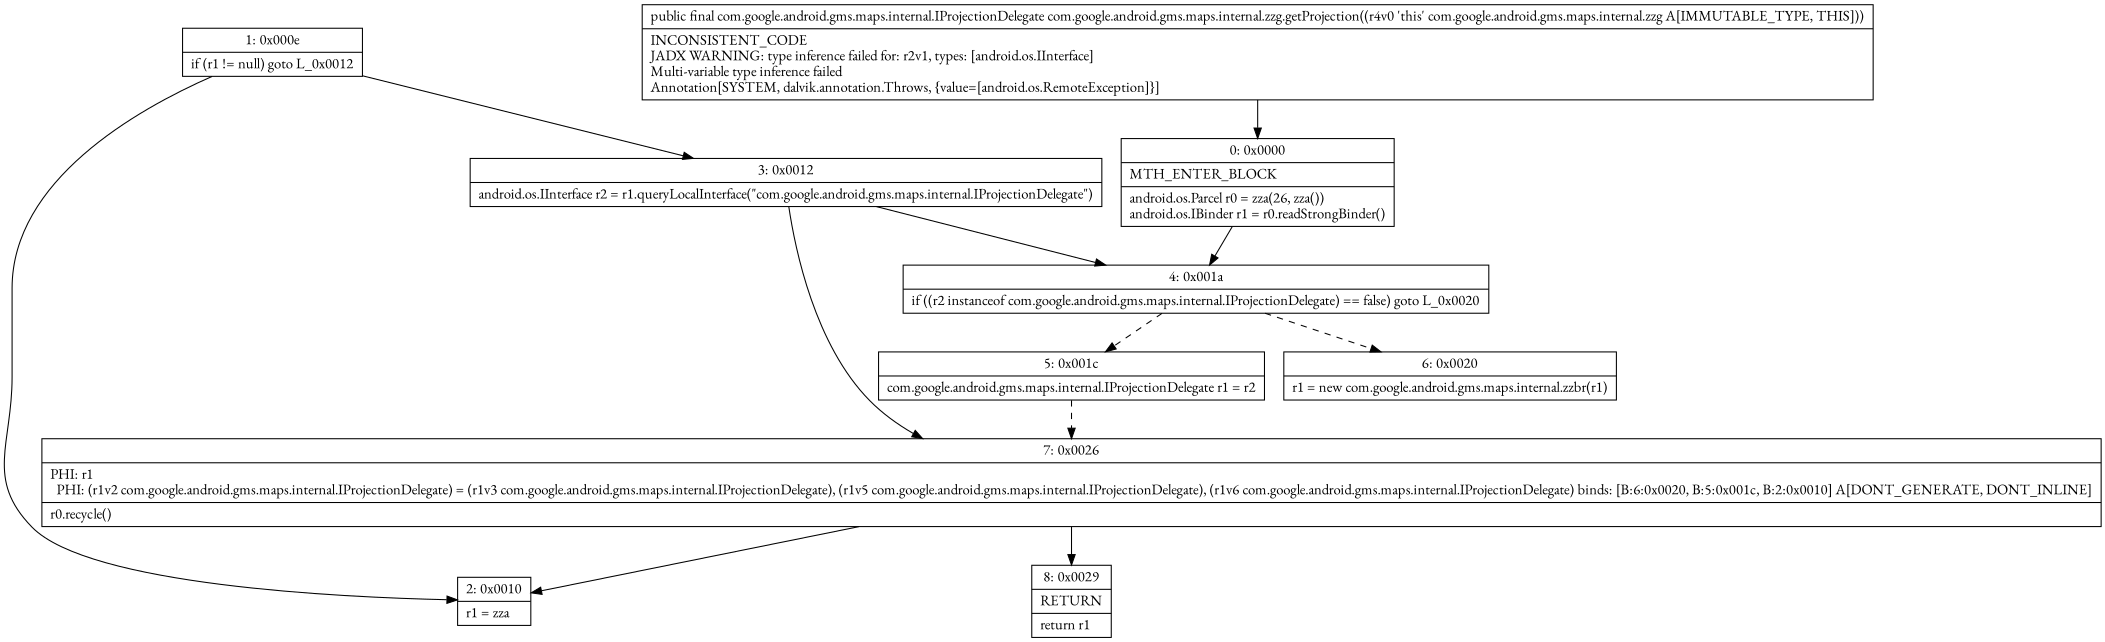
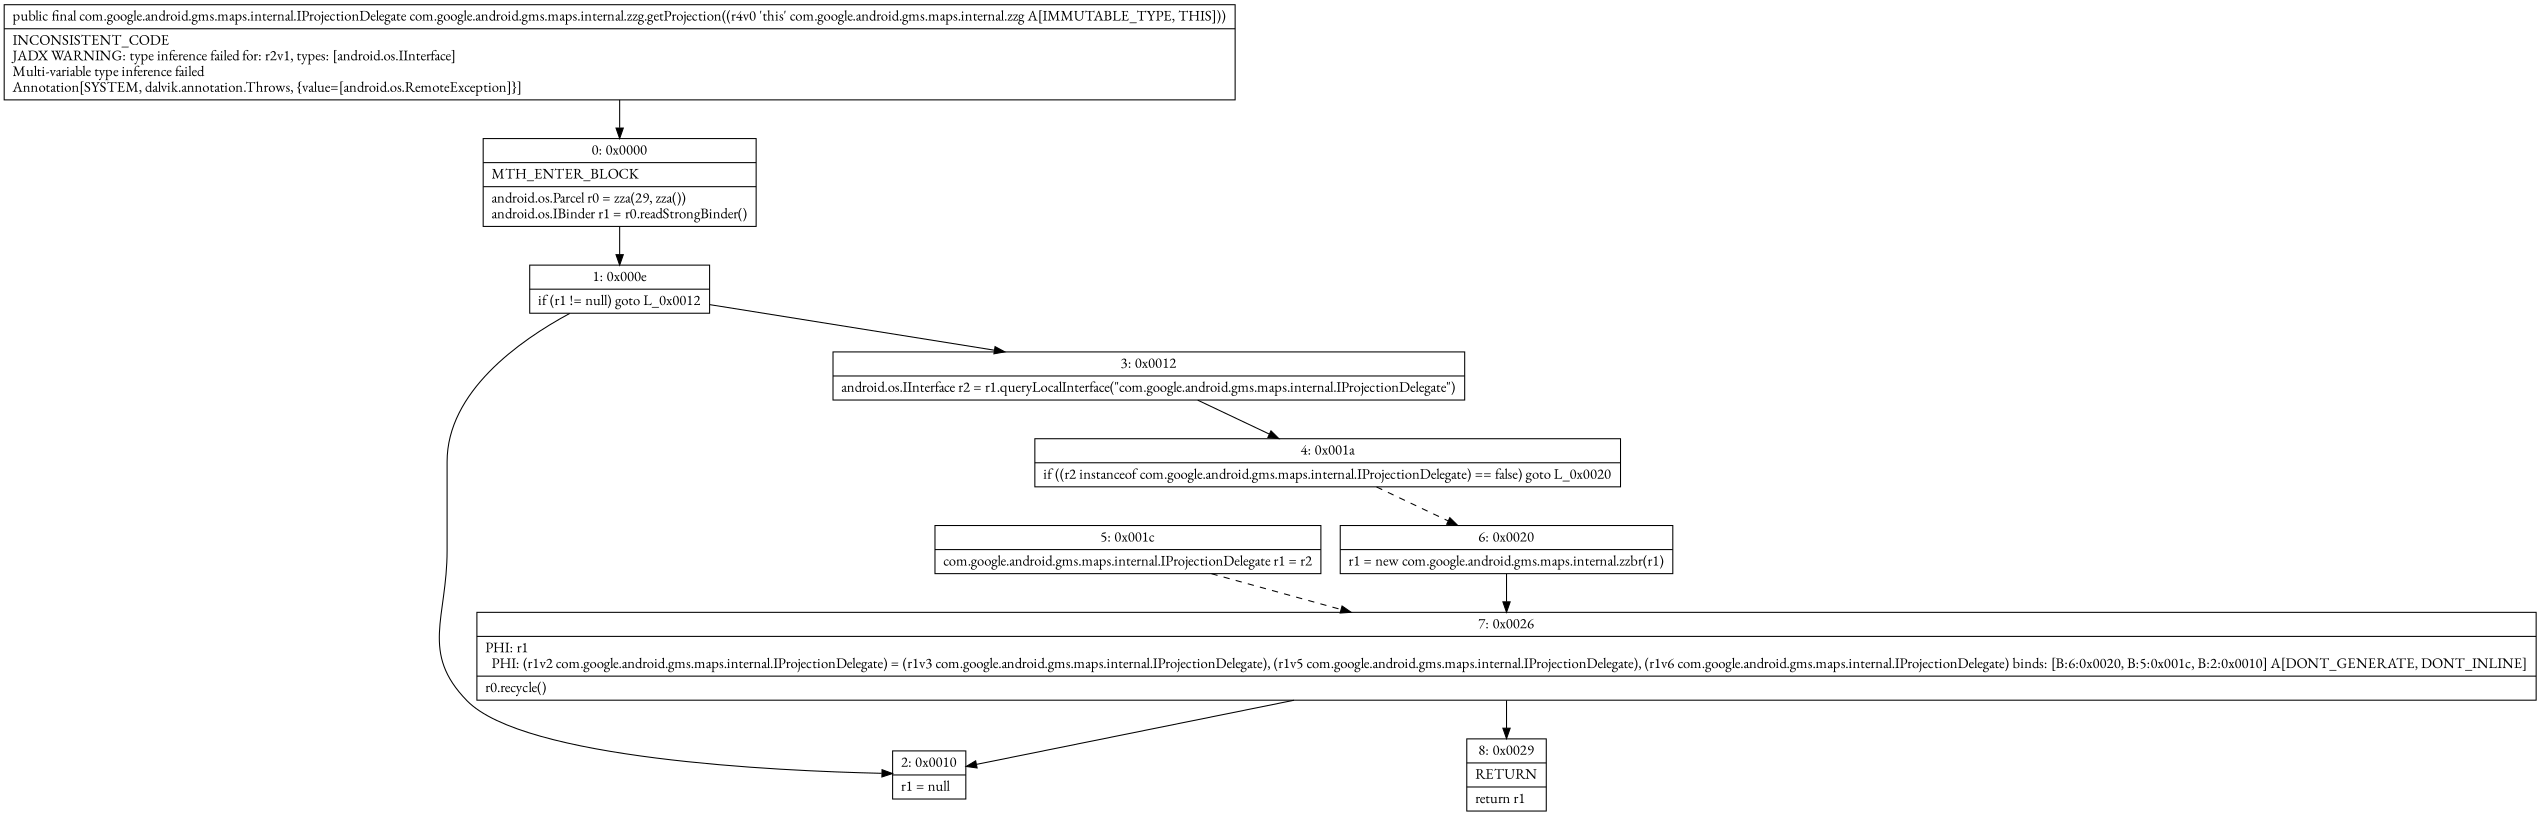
(1227, 198) -> (589, 198)
(1224, 241) -> (620, 241)
(1138, 330) -> none
(826, 335) -> (1507, 588)
(488, 613) -> (926, 786)
